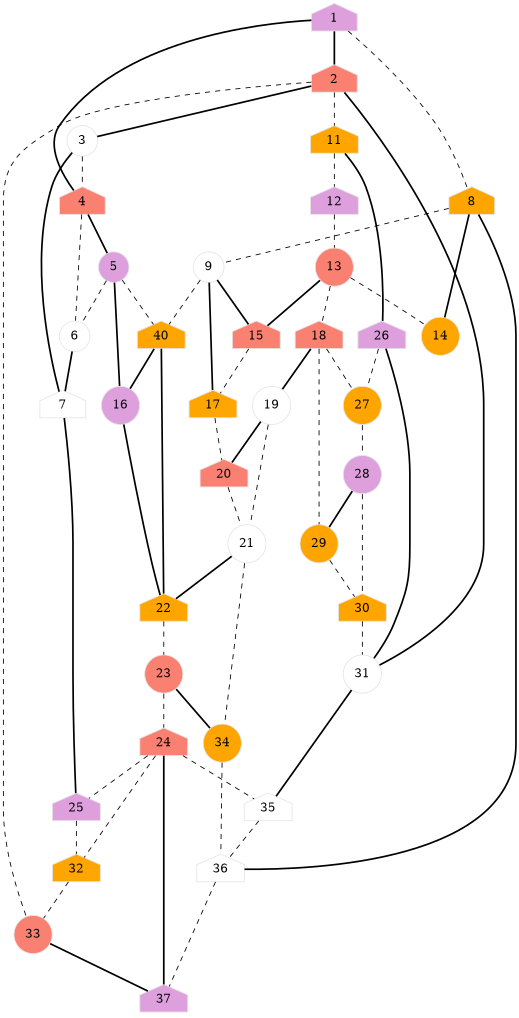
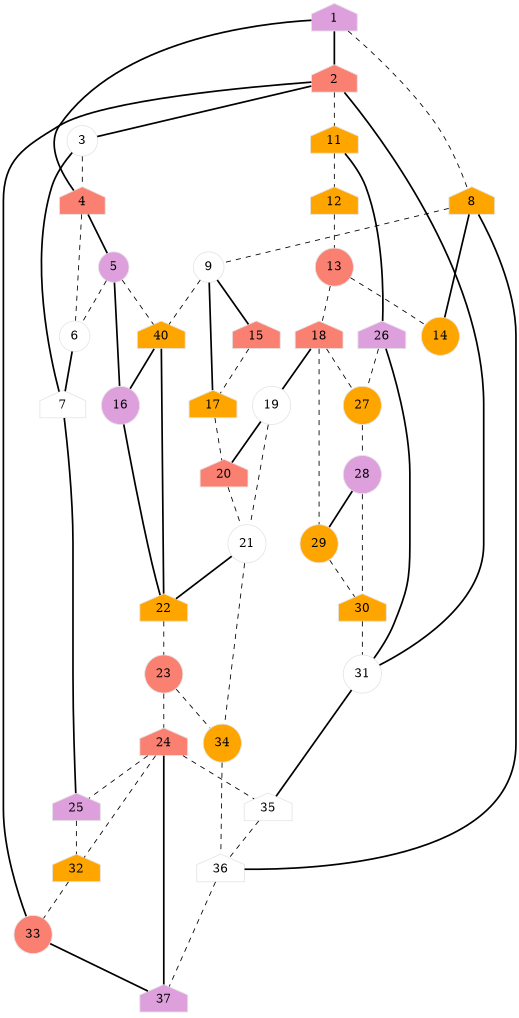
(334, 202) -> (334, 202)
(294, 303) -> none
(3, 382) -> (3, 382)
(193, 709) -> (193, 709)
